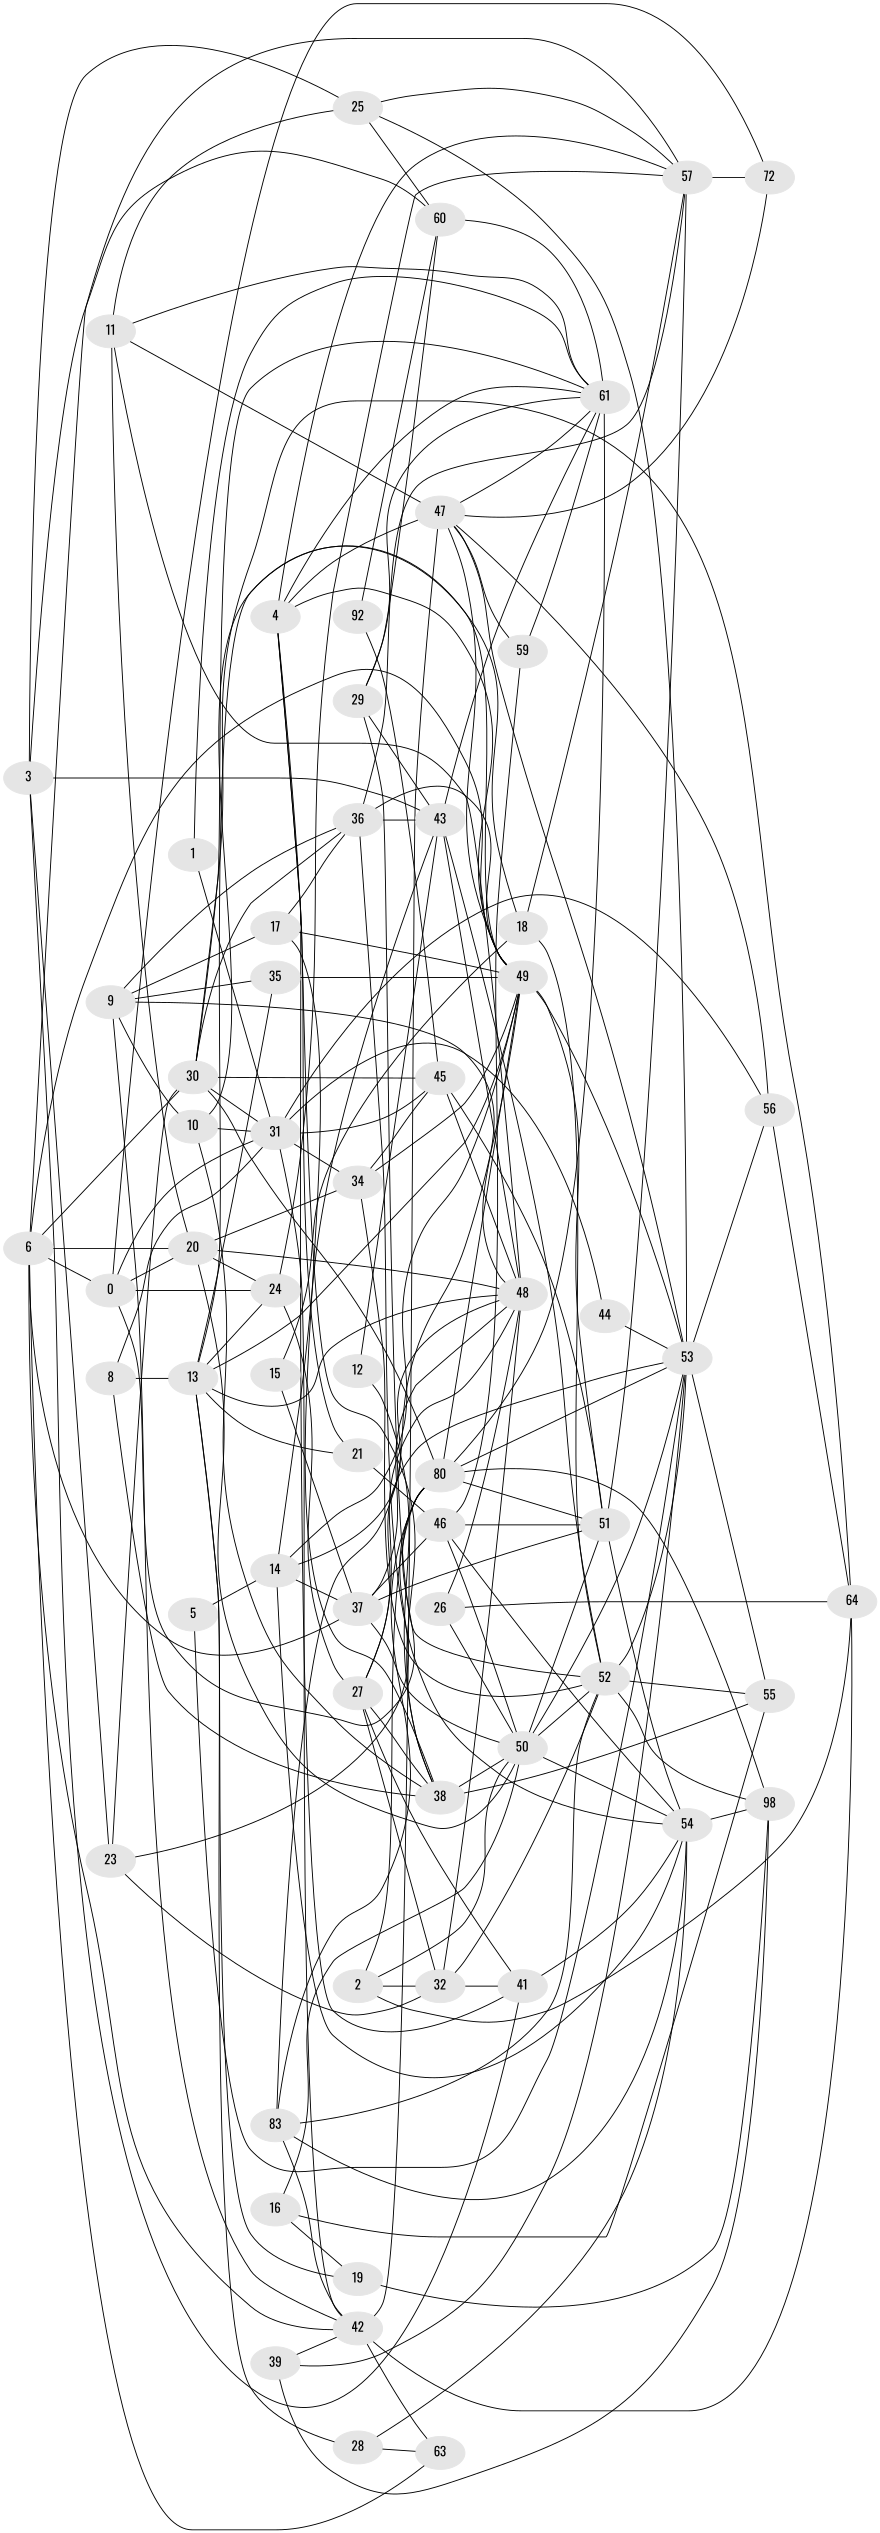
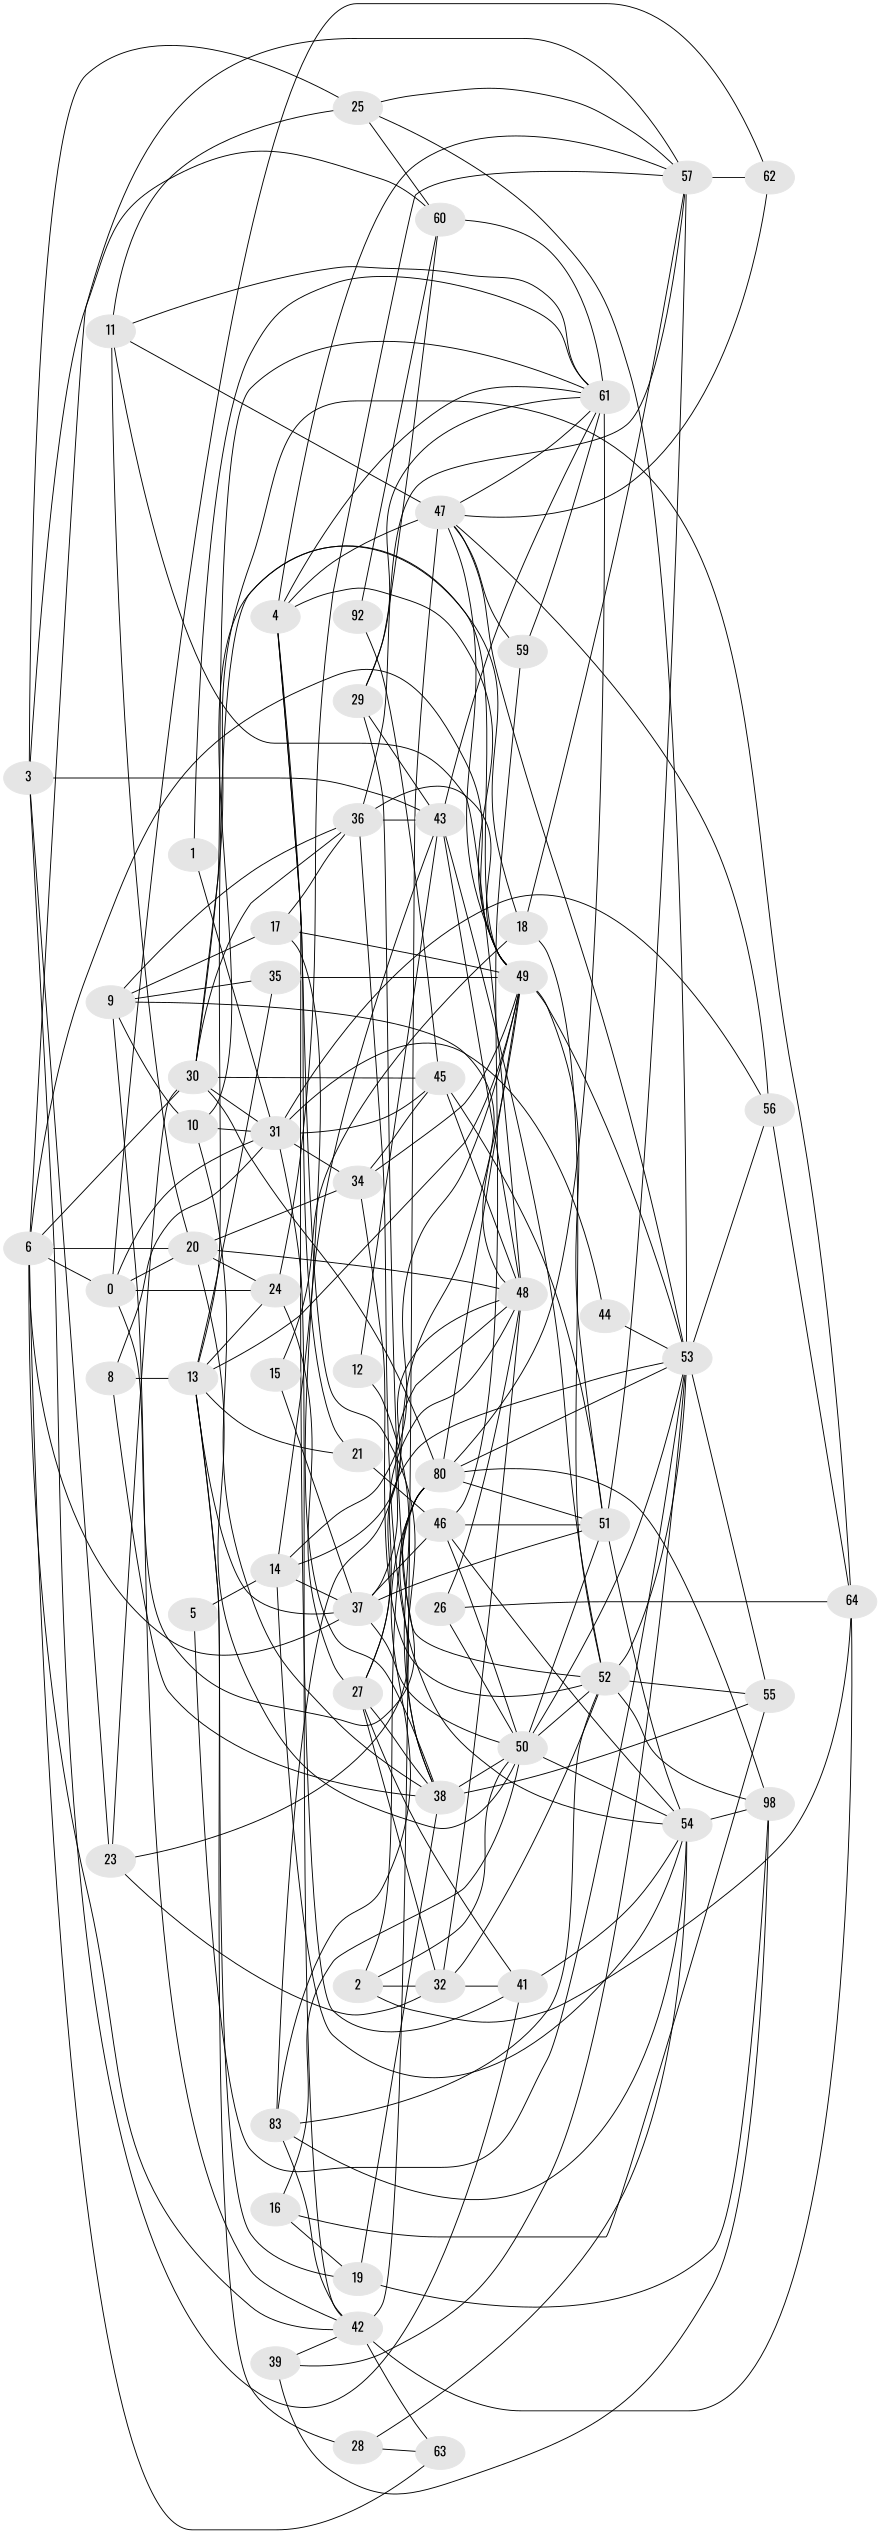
(770, 178) -> (770, 178)
(341, 1341) -> (224, 1541)
none -> (392, 2083)
